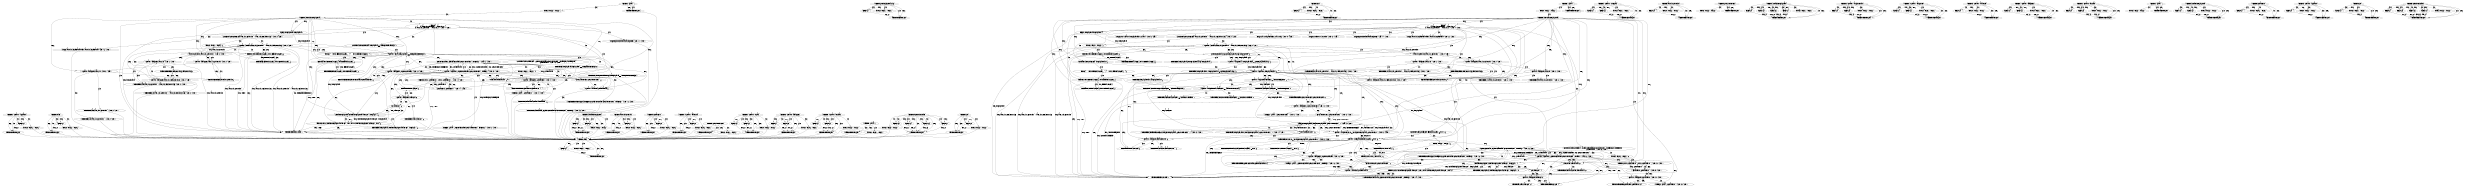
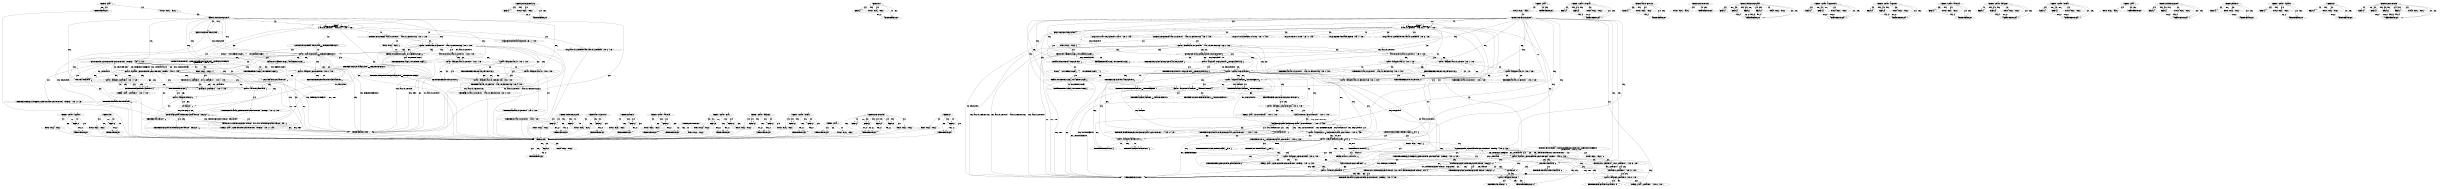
(406, 63) -> (316, 62)
